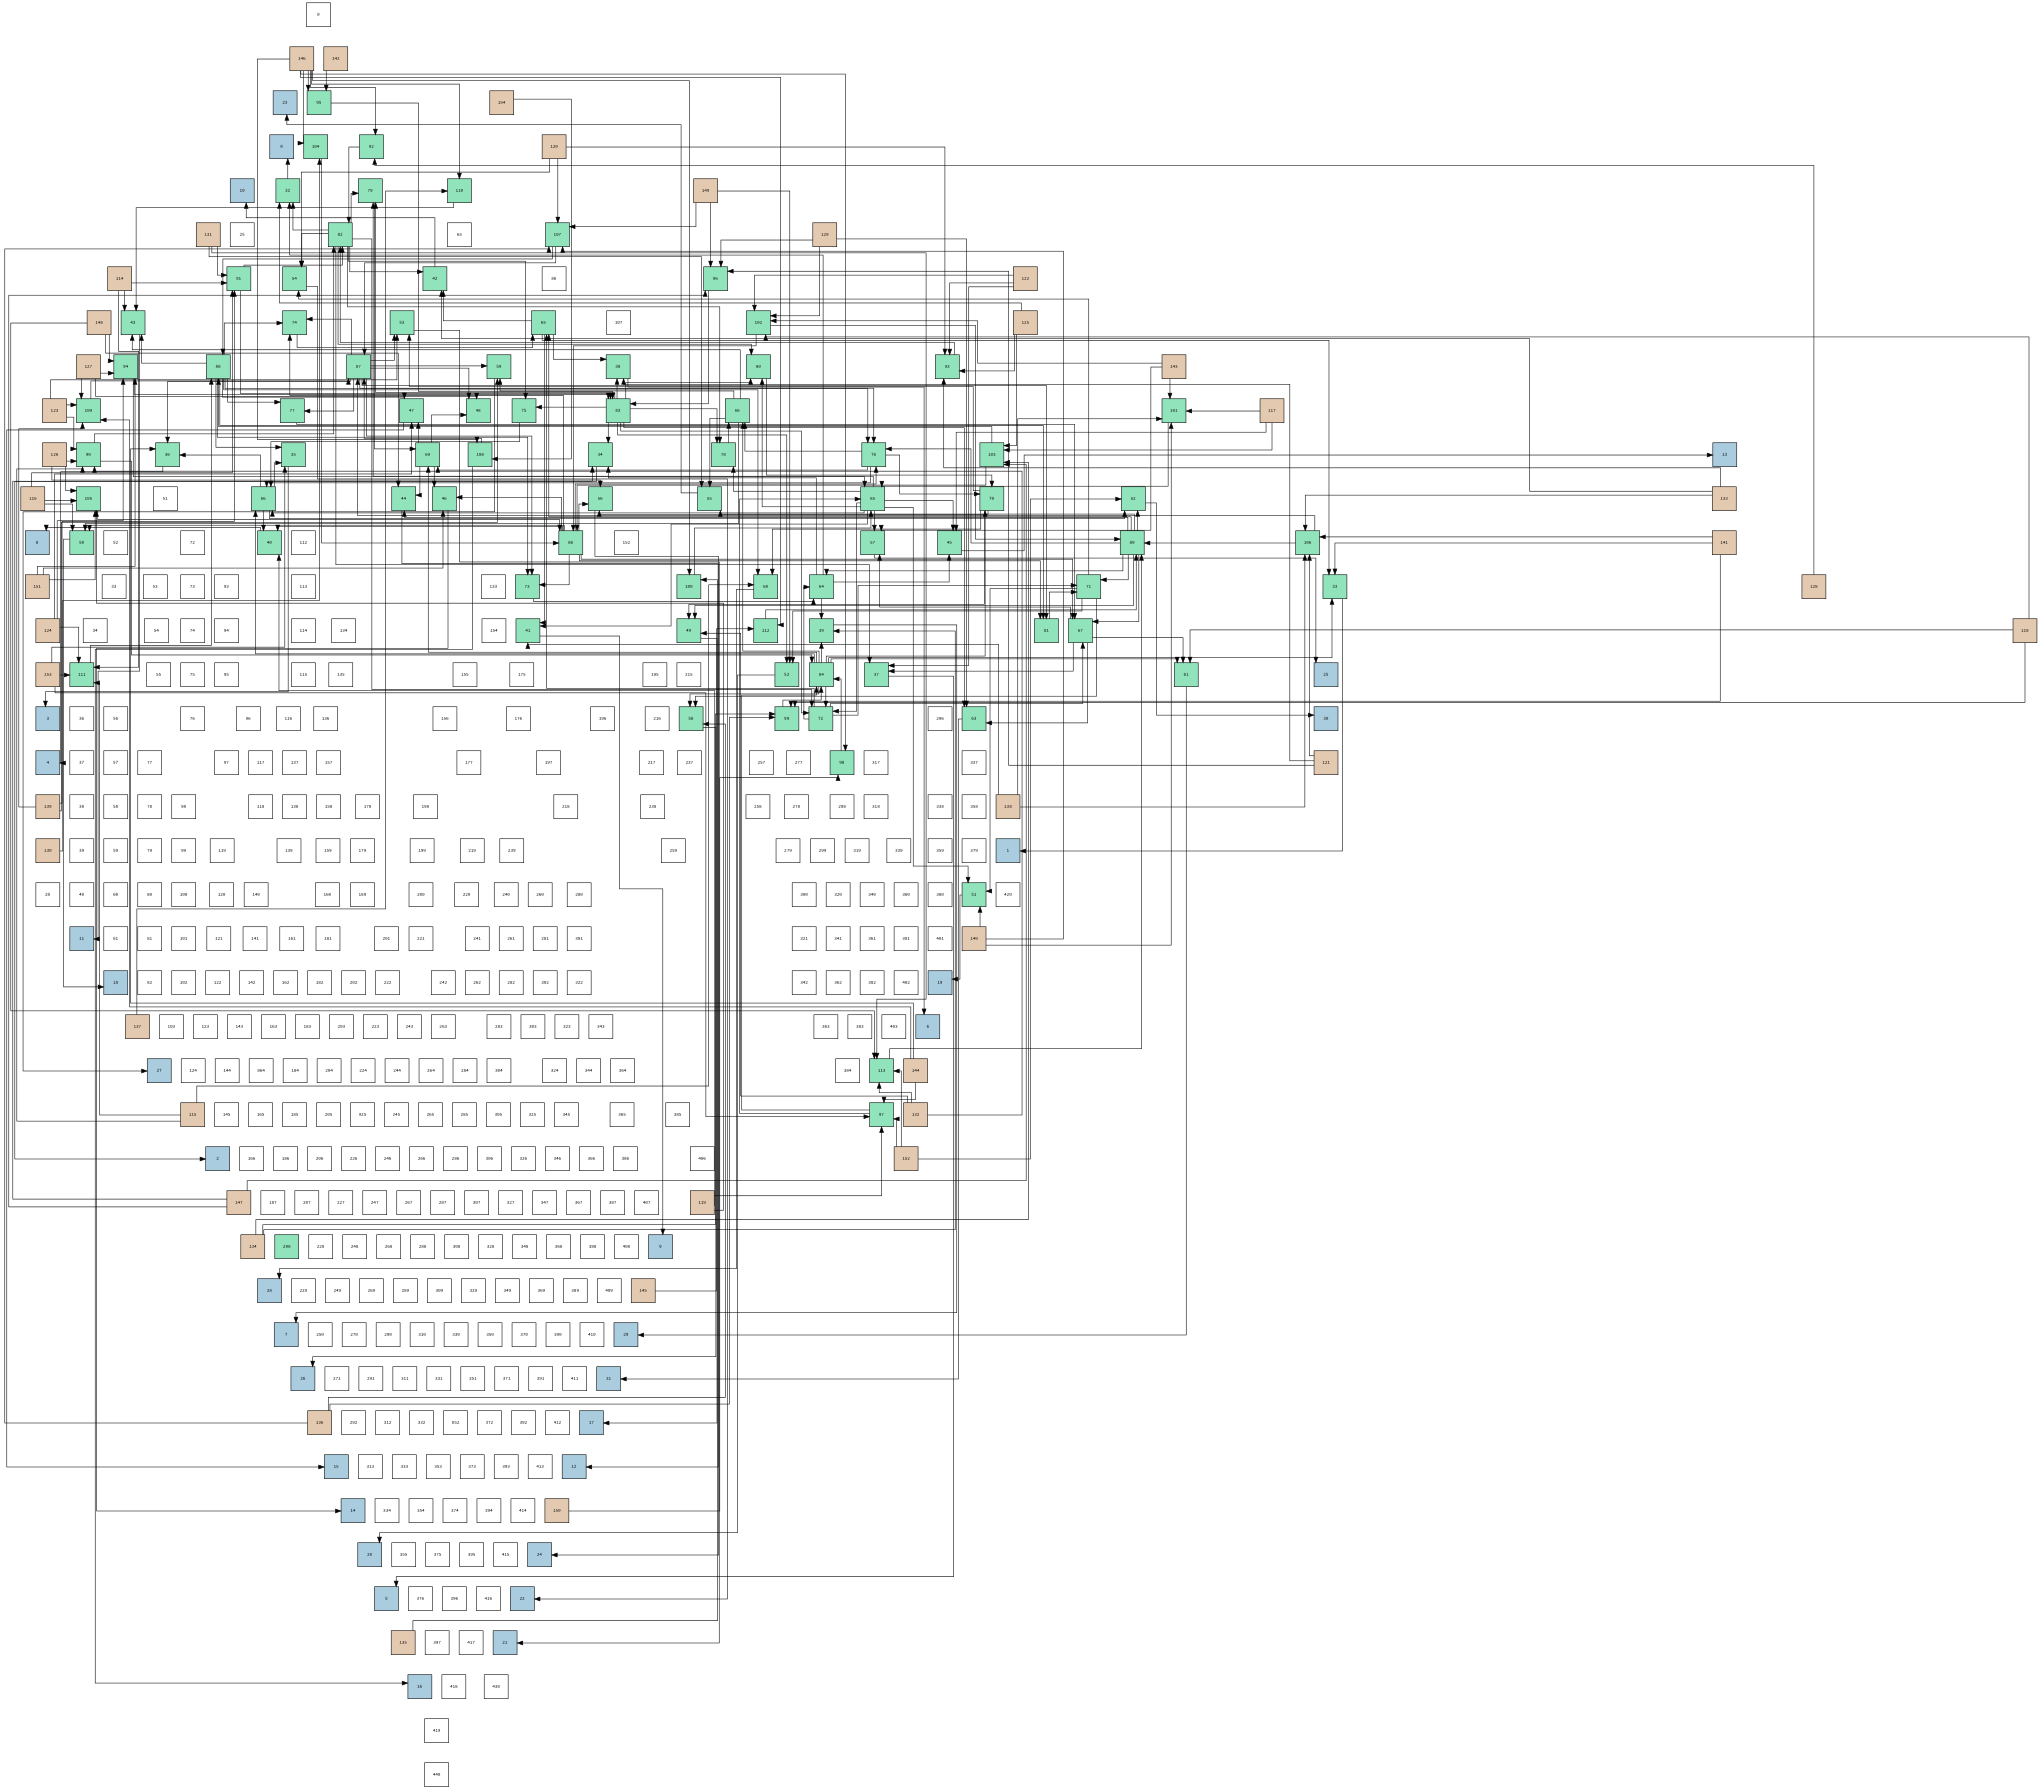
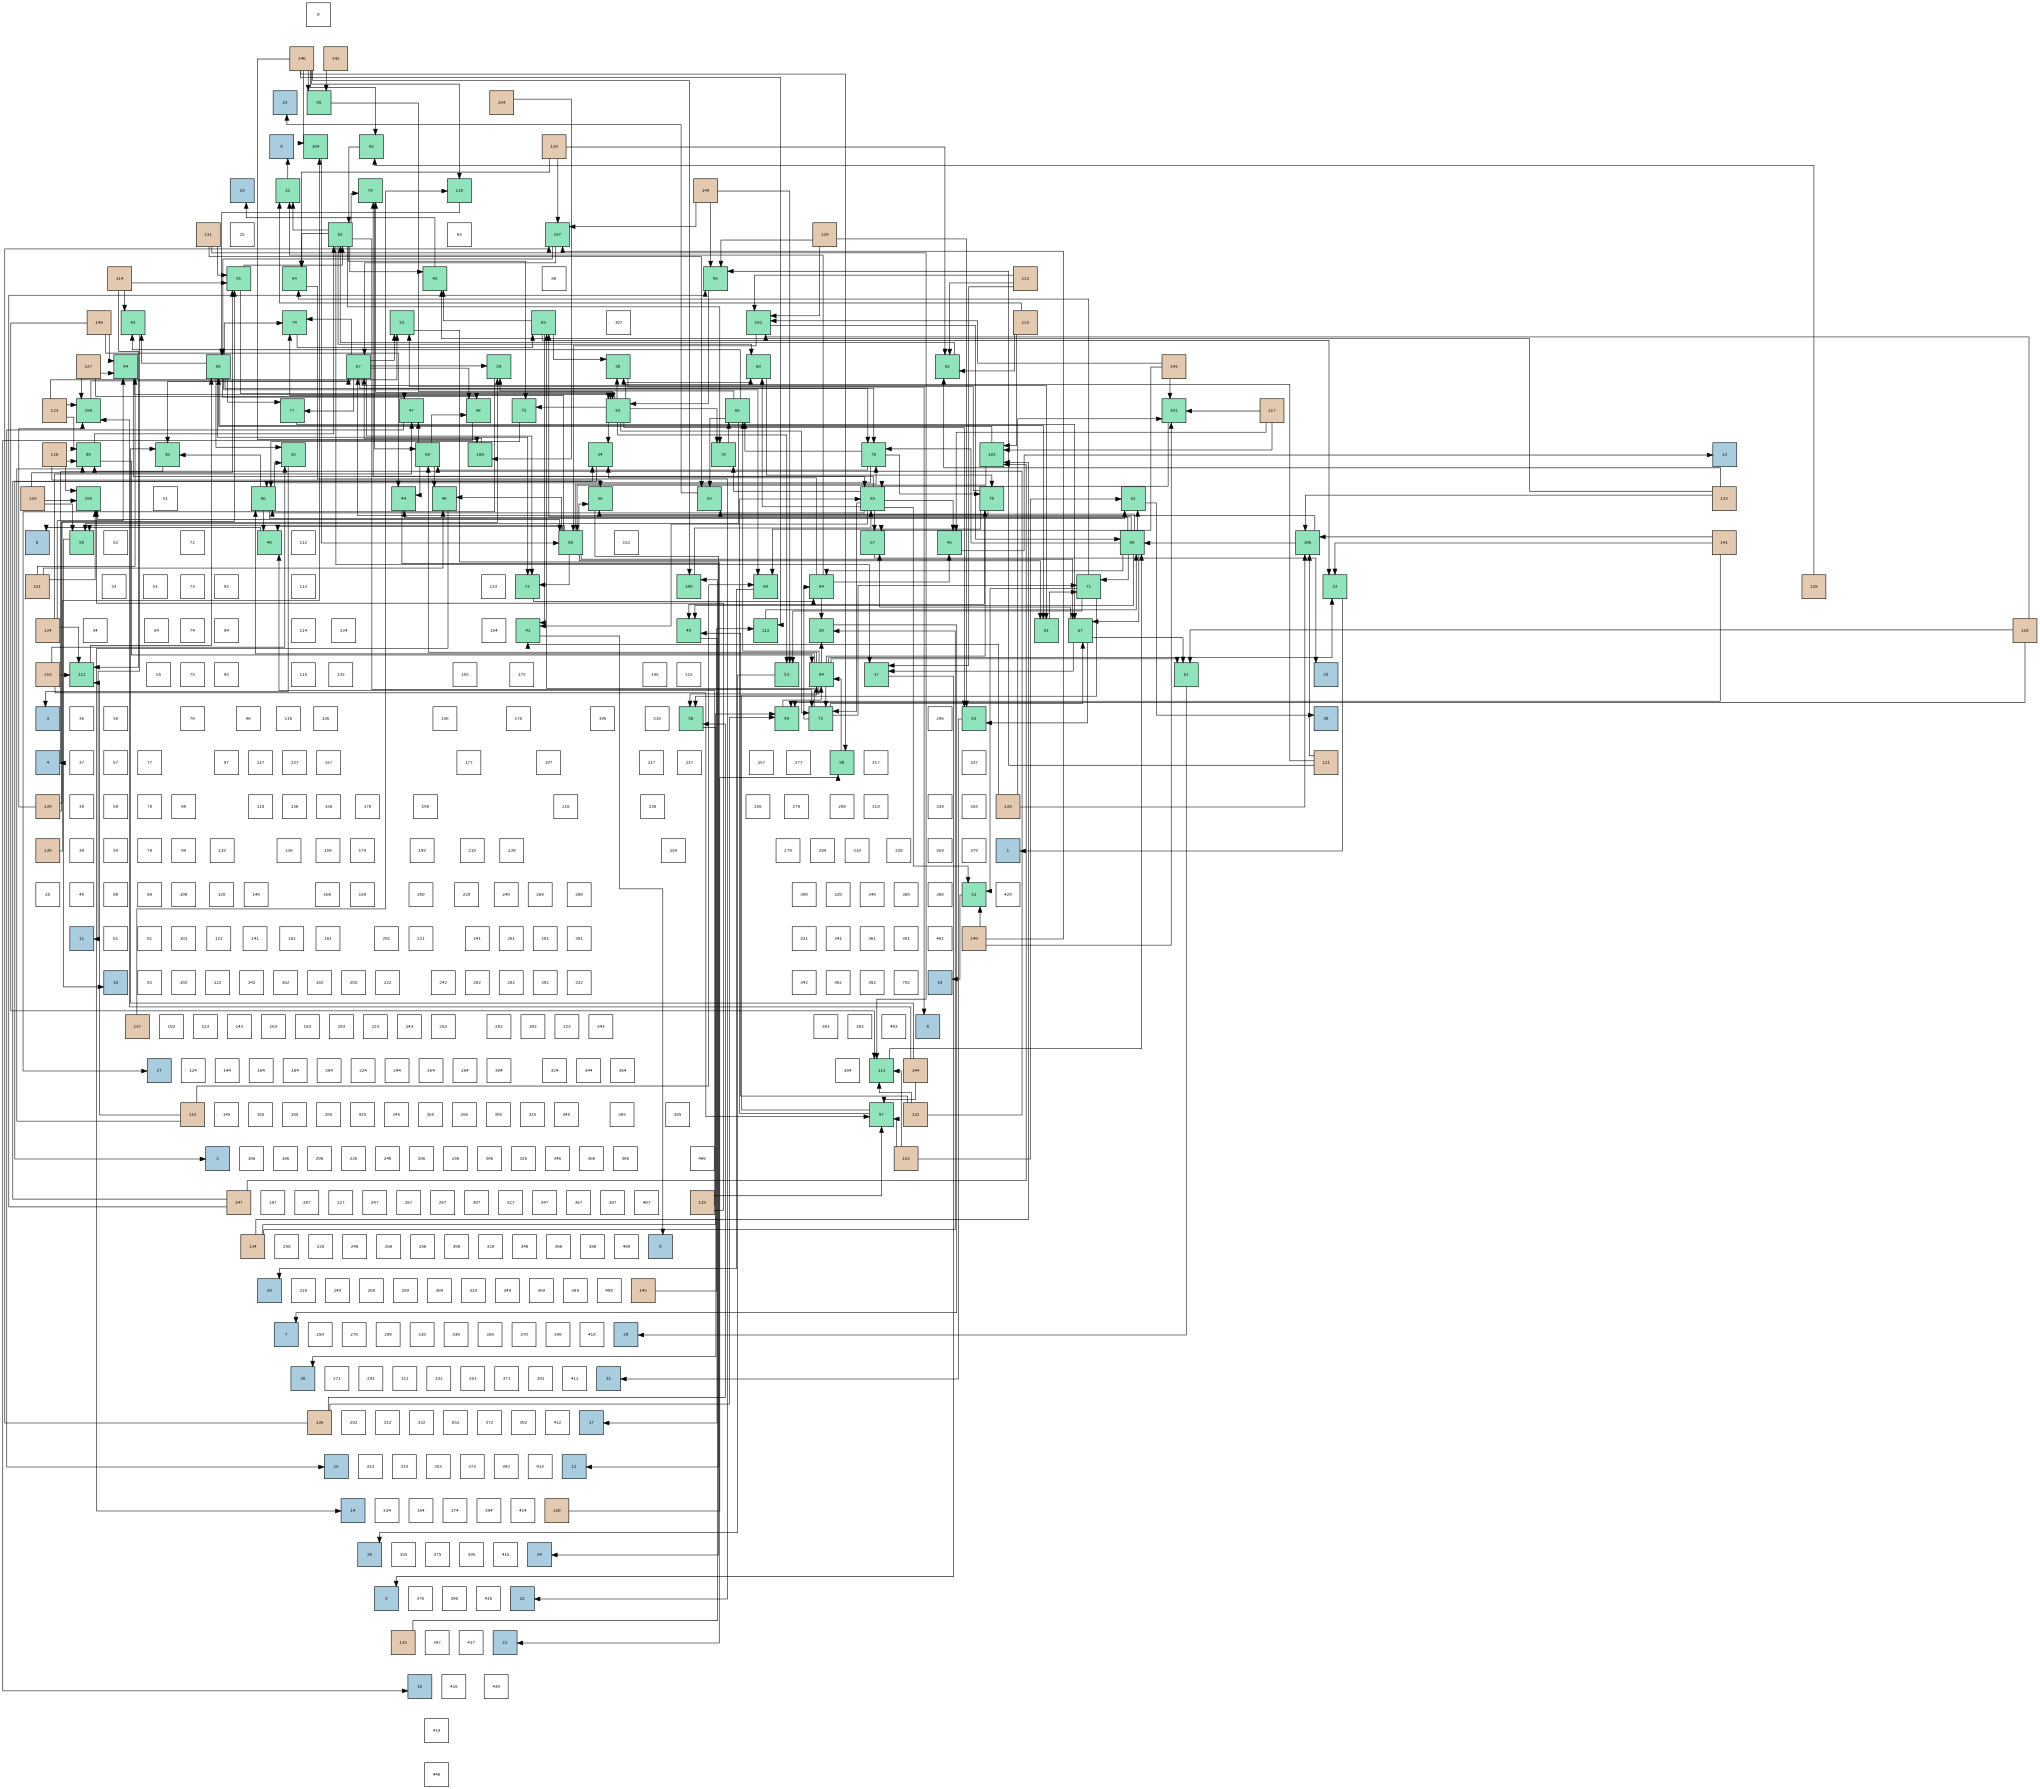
(270, 208) -> (268, 213)
(906, 983) -> (906, 983)
(261, 1071) -> (261, 1071)
(287, 1247) -> (287, 1247)
(95, 1515) -> (3, 1449)
